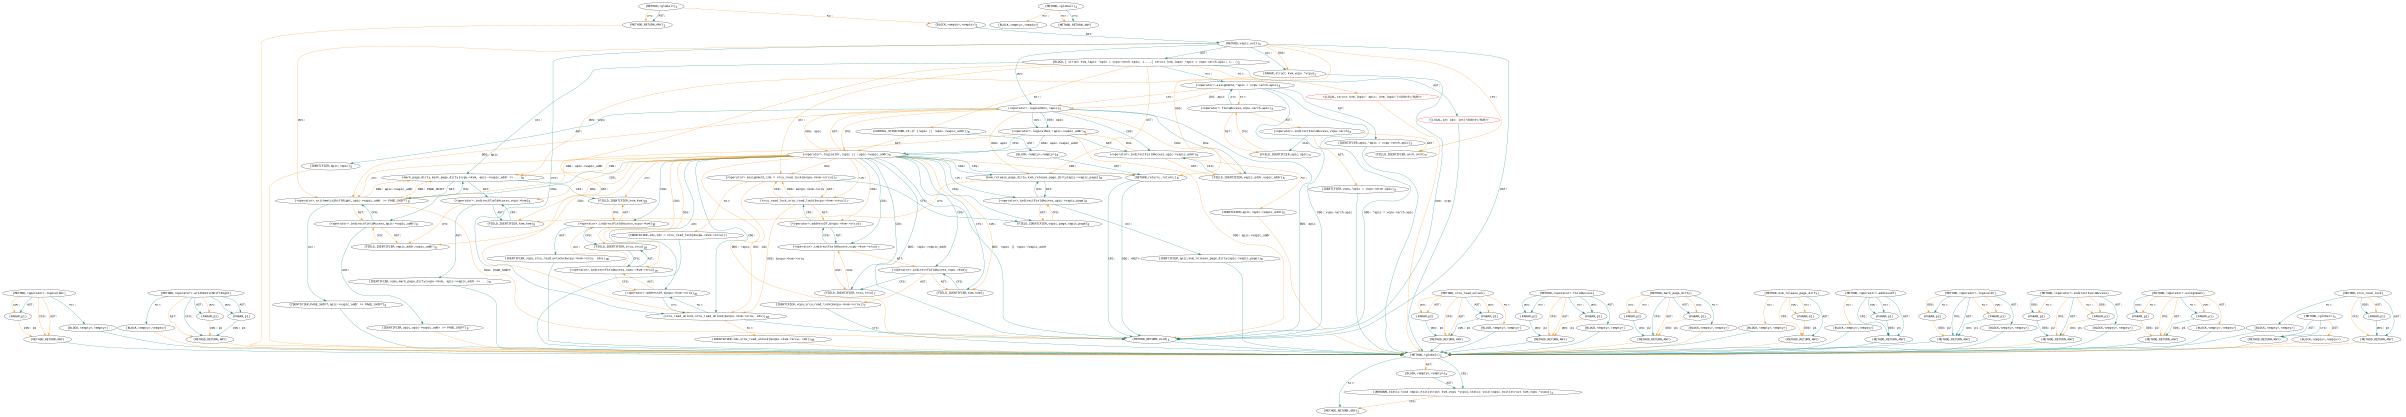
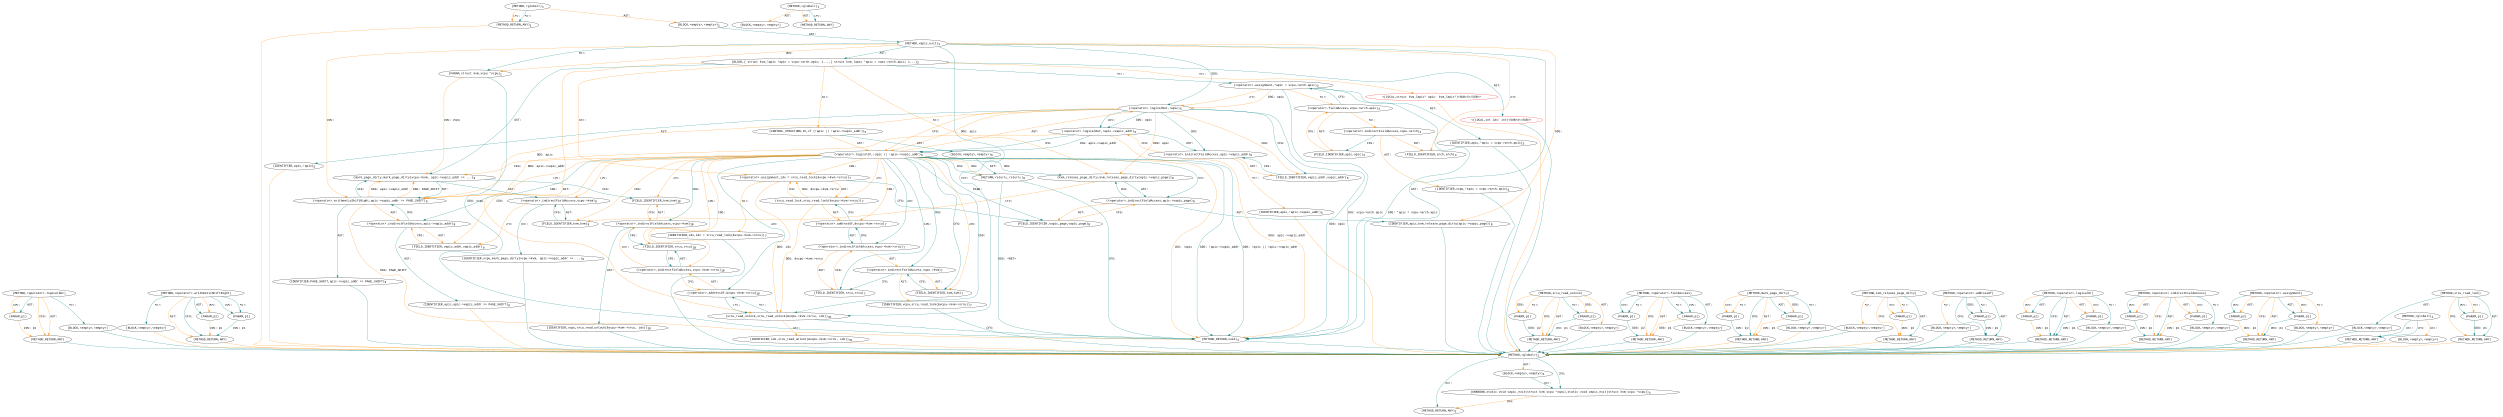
(1175, 90) -> (1358, 45)
(957, 189) -> (978, 189)
